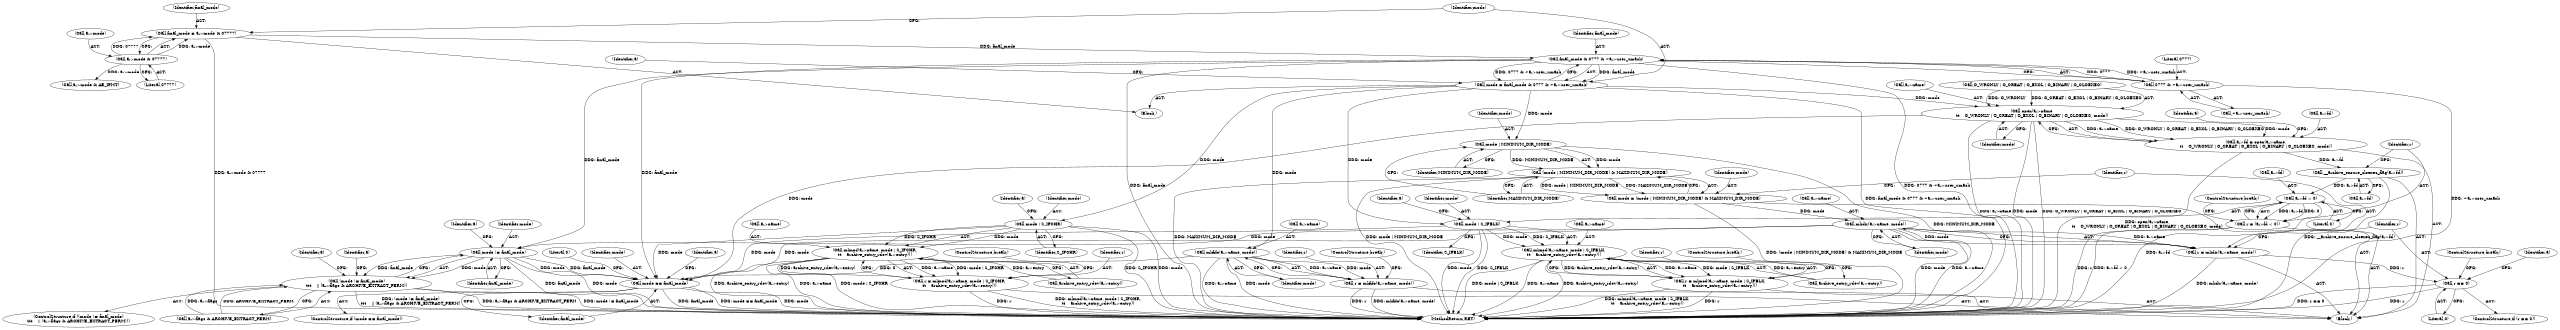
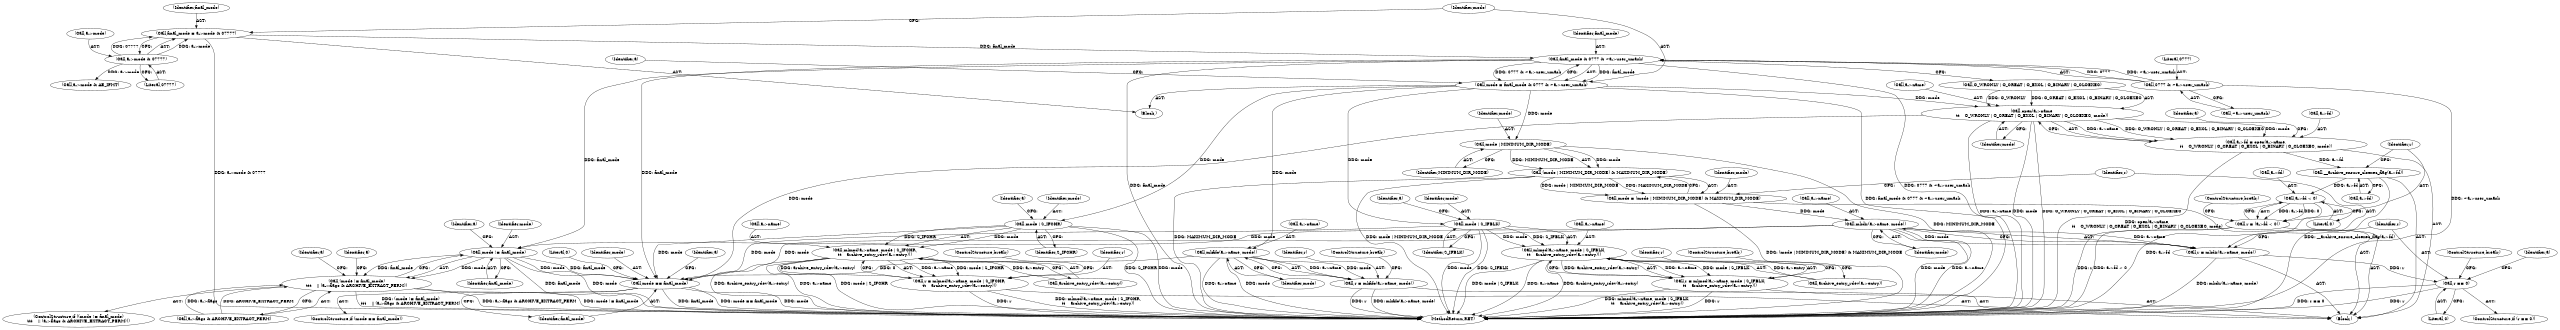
(1900, 68) -> (1824, 67)
(2219, 98) -> (2219, 98)
(1523, 199) -> none
(1897, 218) -> (1446, 237)
